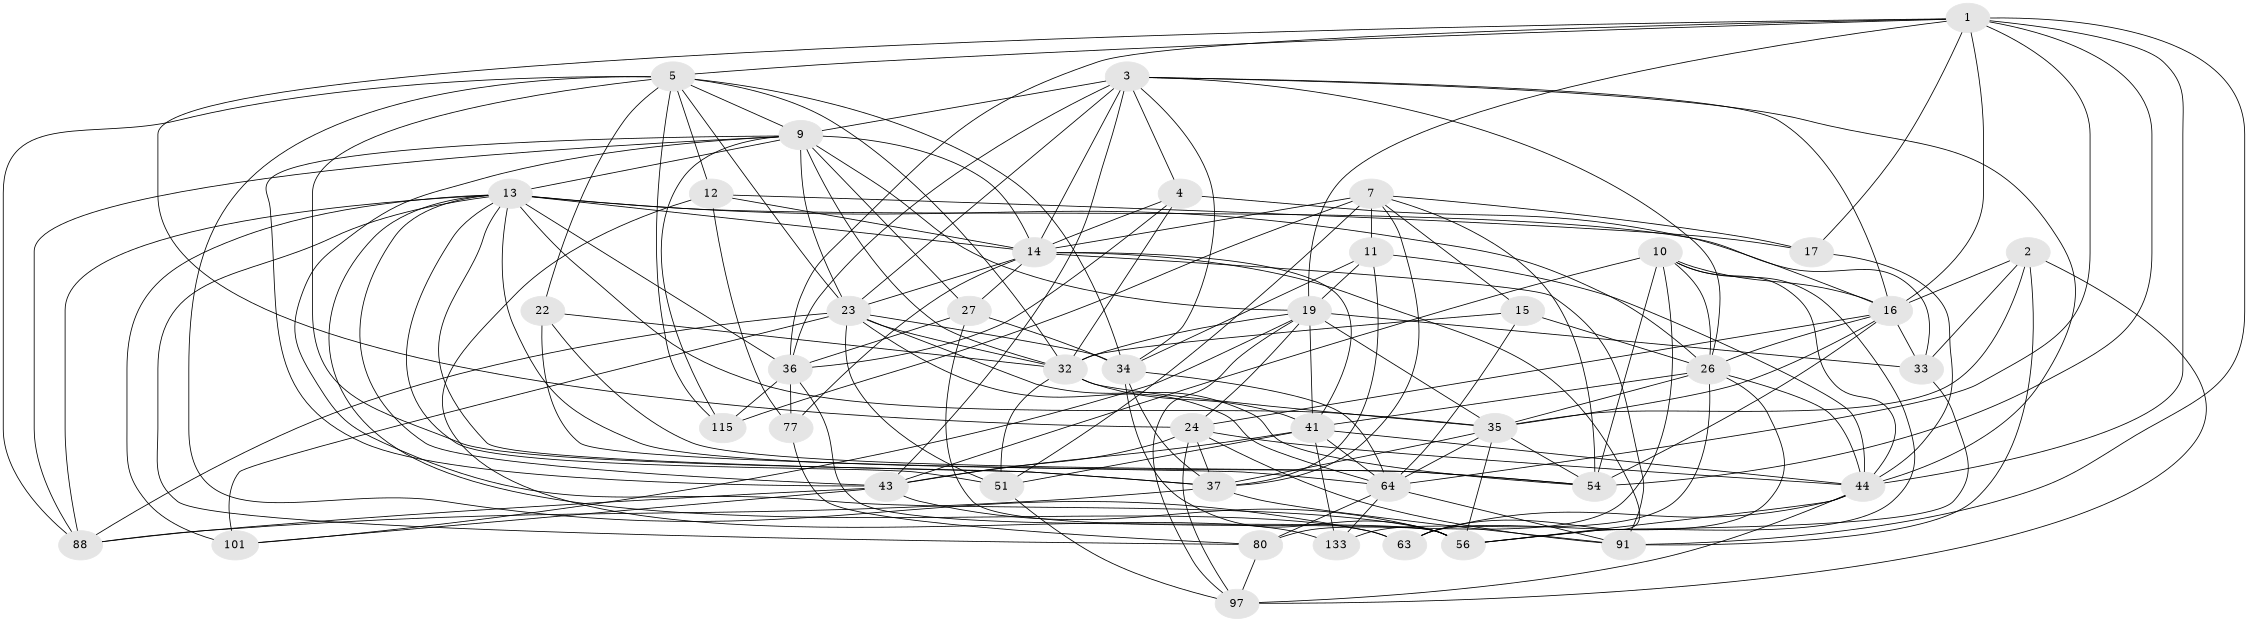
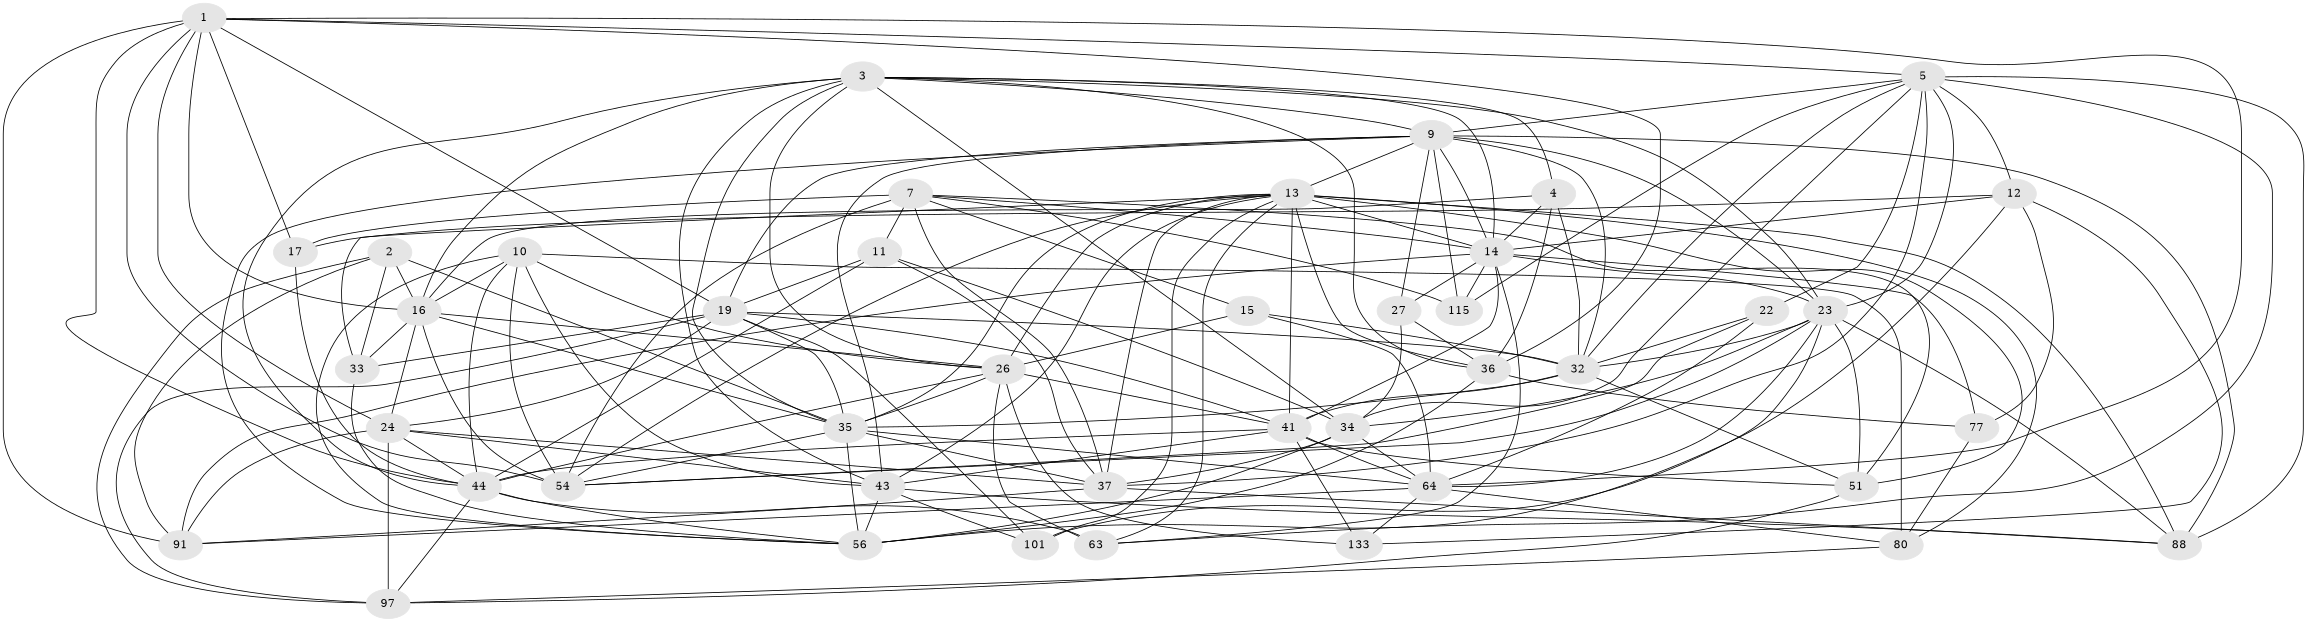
none -> (707, 247)
none -> (1291, 311)
(756, 399) -> (1476, 282)
(962, 486) -> (1249, 526)
